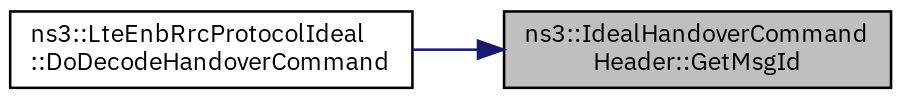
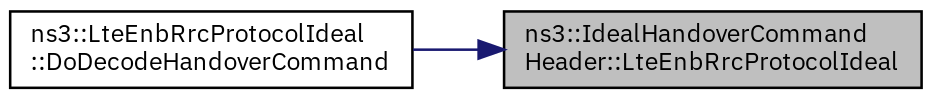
(698, 50) -> (713, 50)
